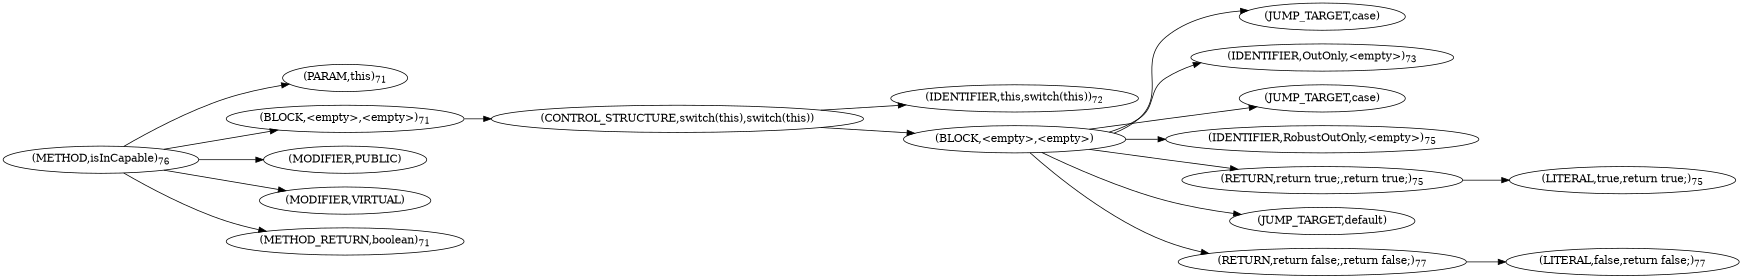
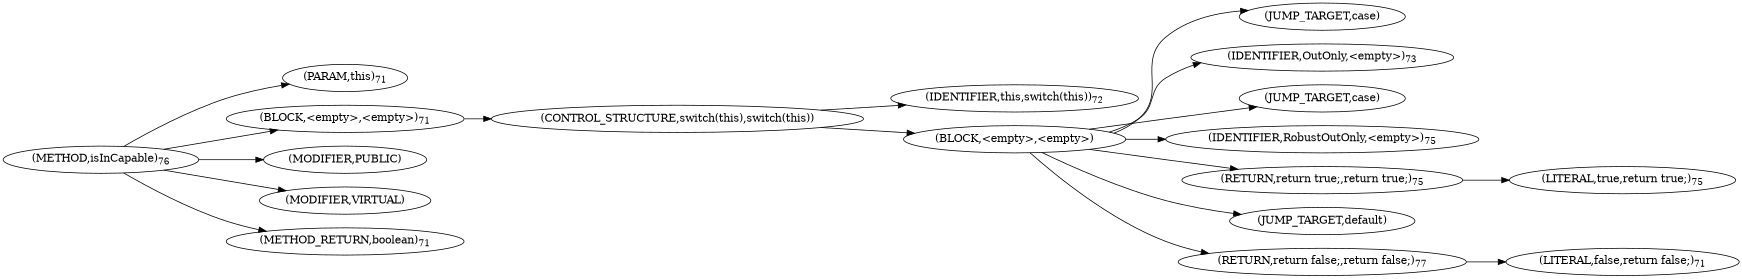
(1700, 261) -> (1700, 261)
